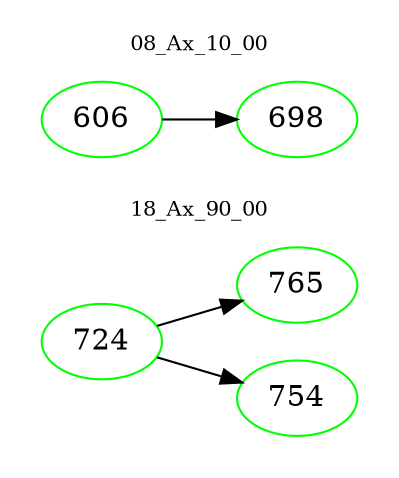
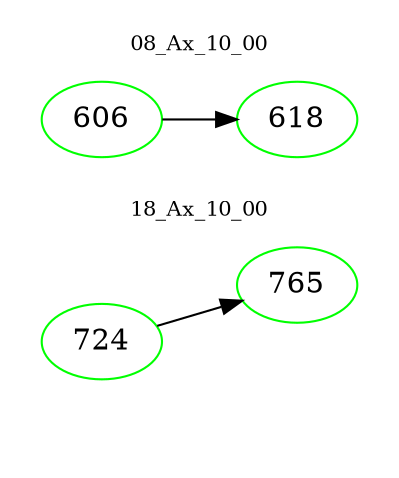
(297, 119) -> (297, 119)
(200, 211) -> (200, 211)
(297, 398) -> none
